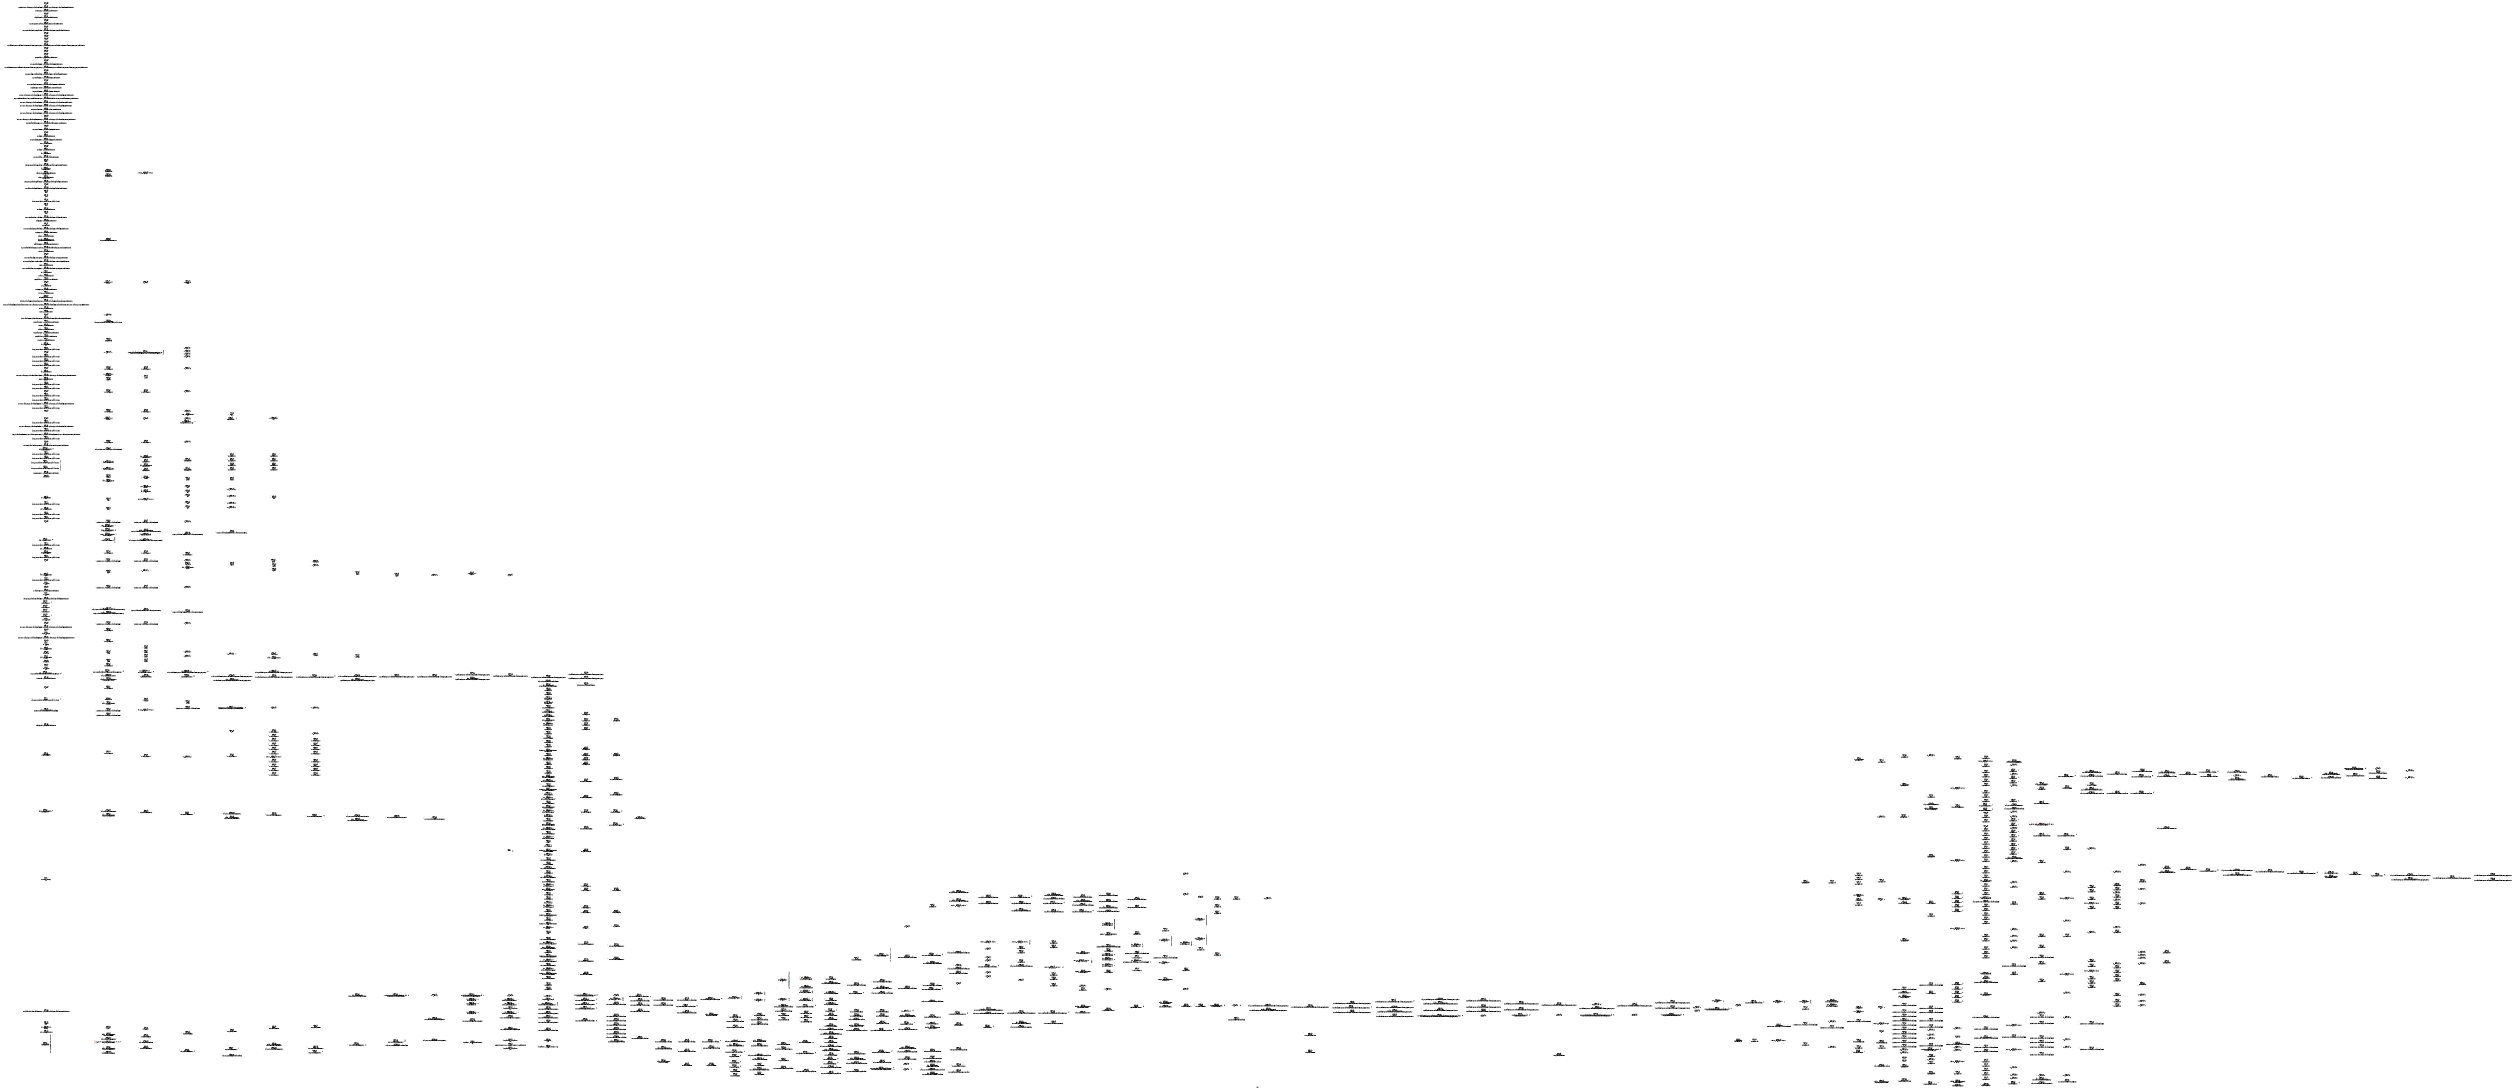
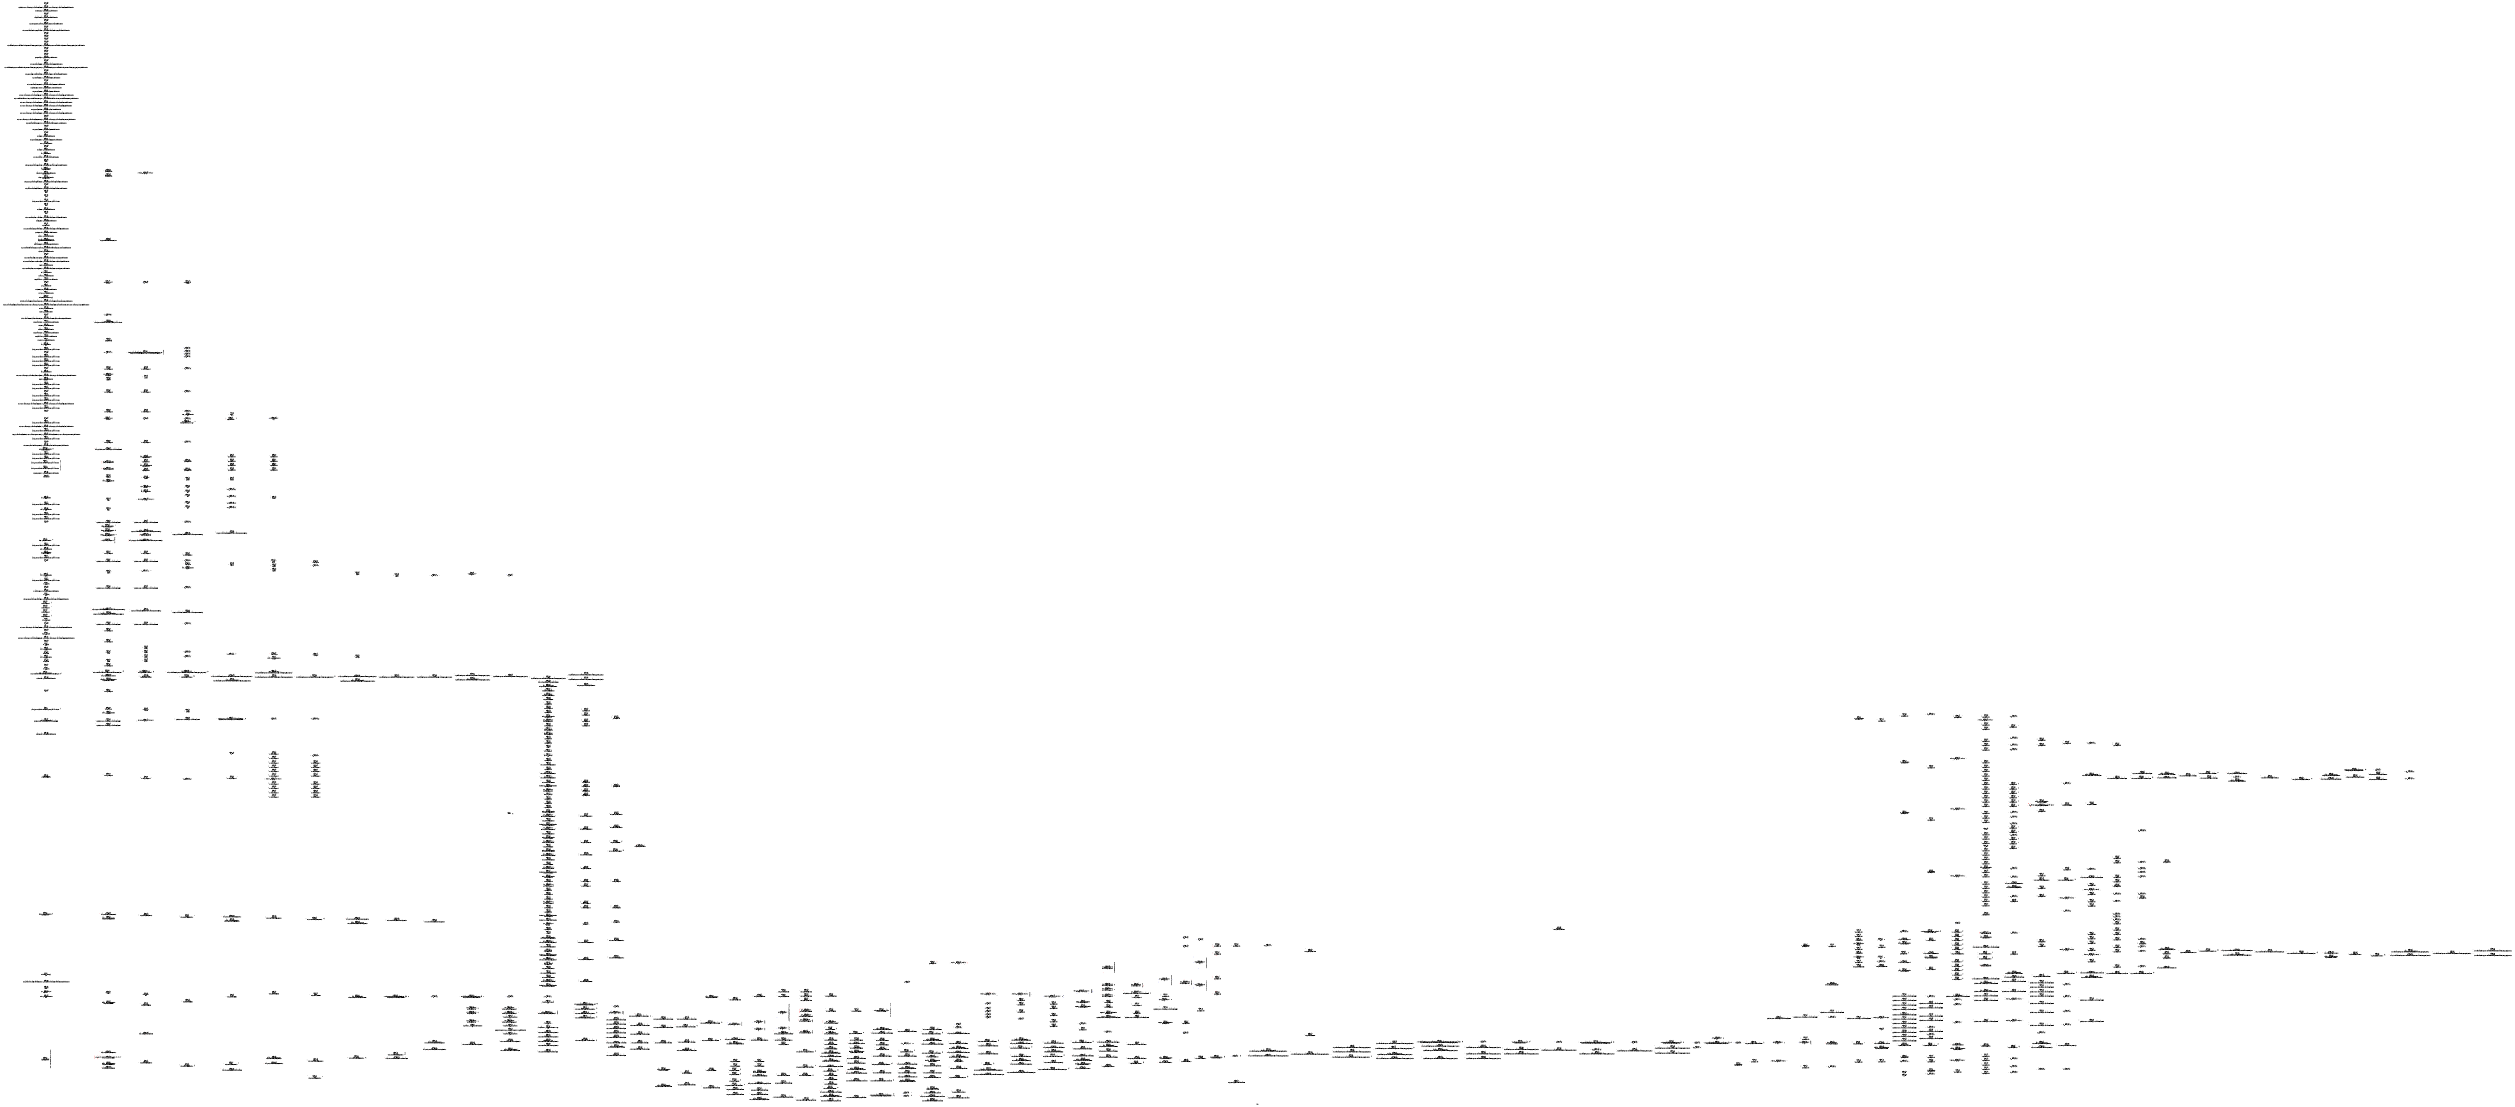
(2014, 828) -> none
